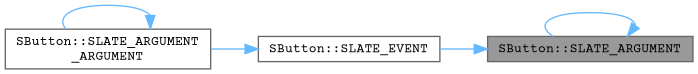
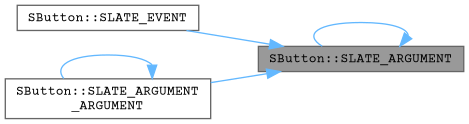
(228, 49) -> (239, 78)
